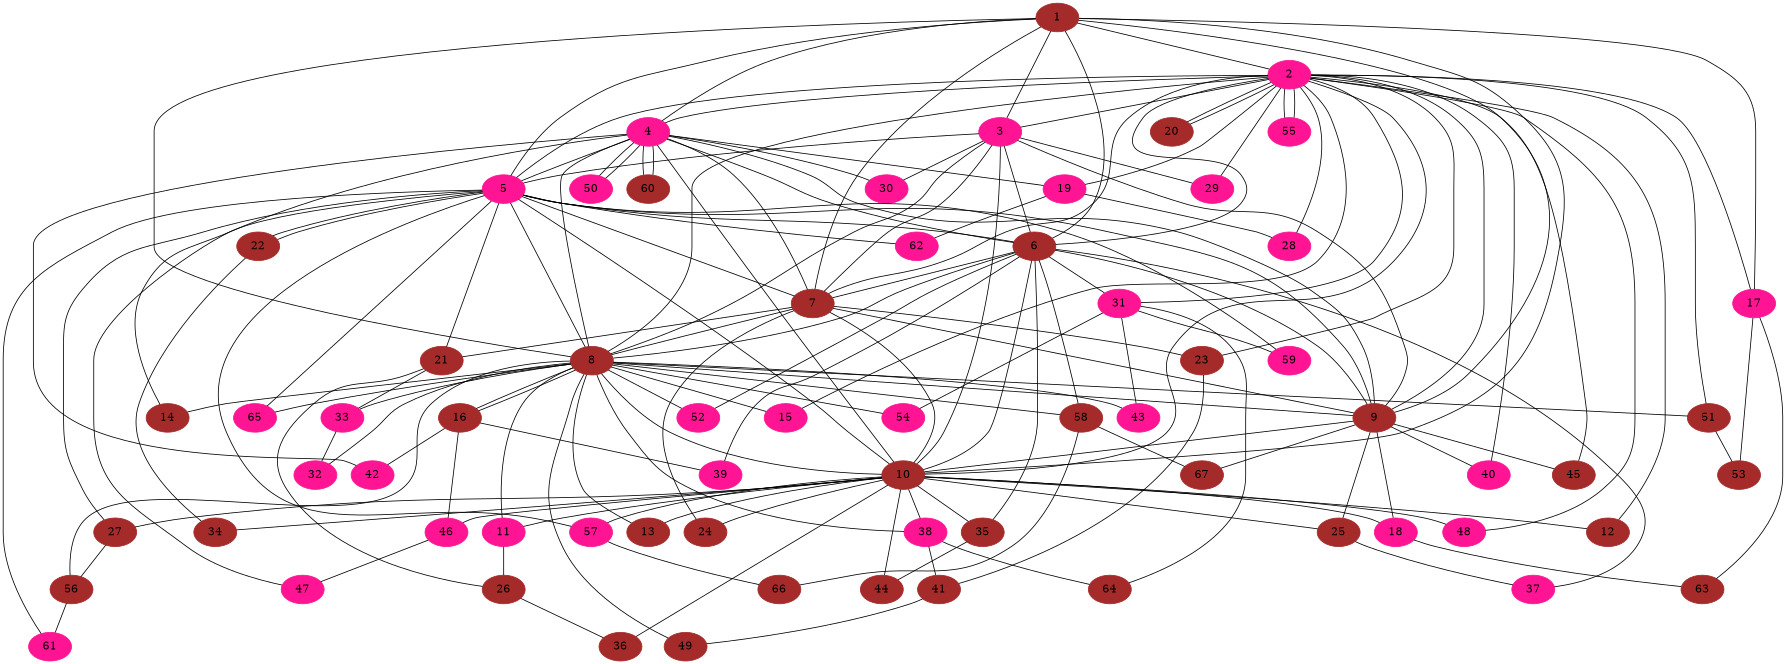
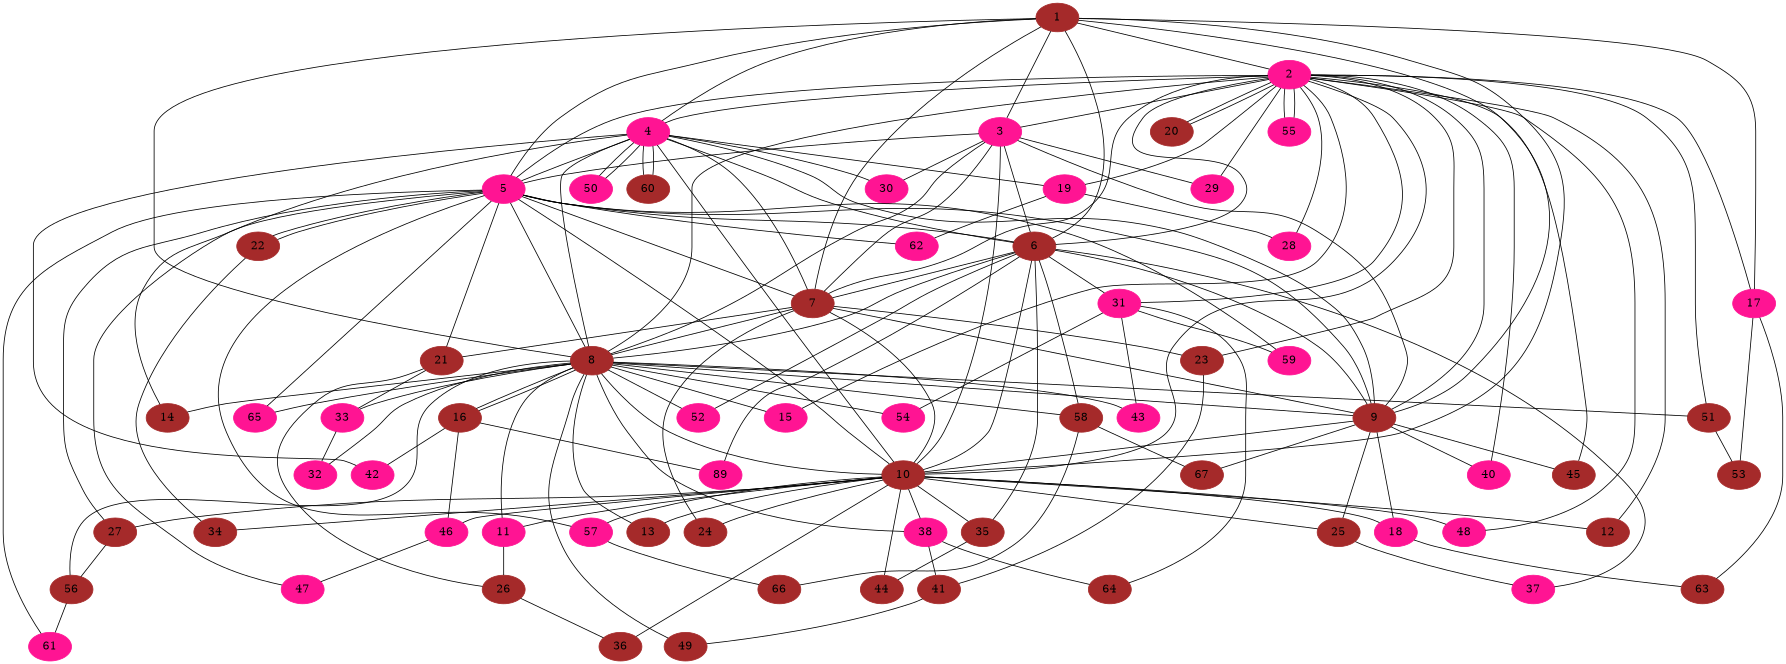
(721, 475) -> (721, 475)
